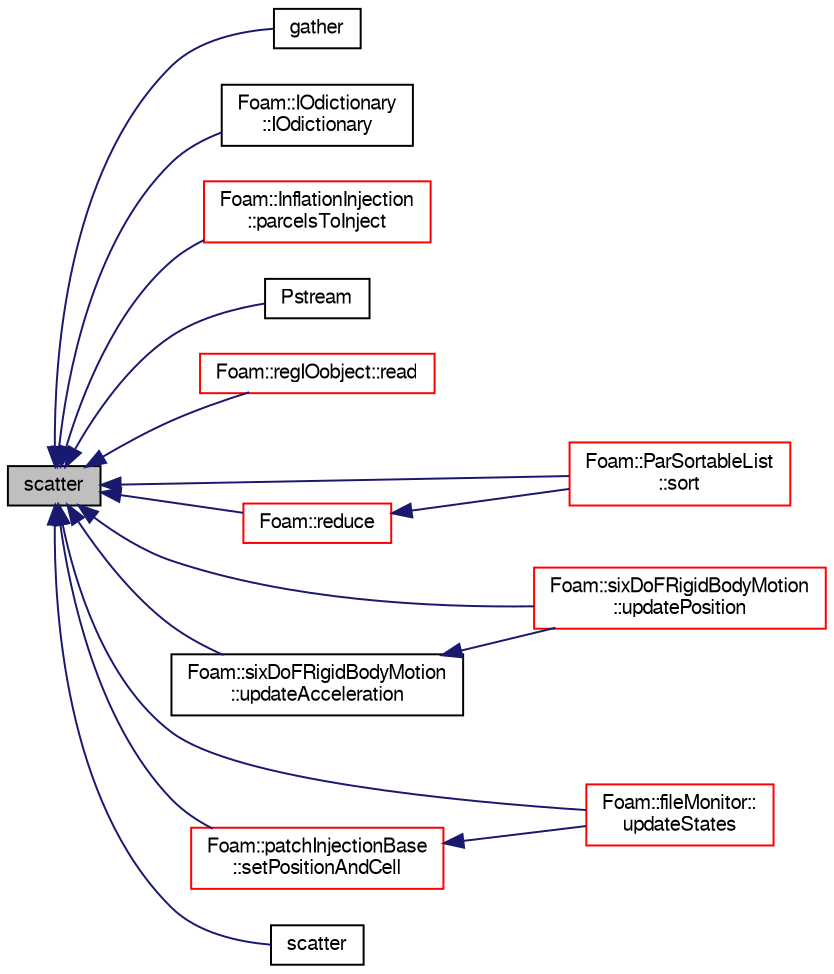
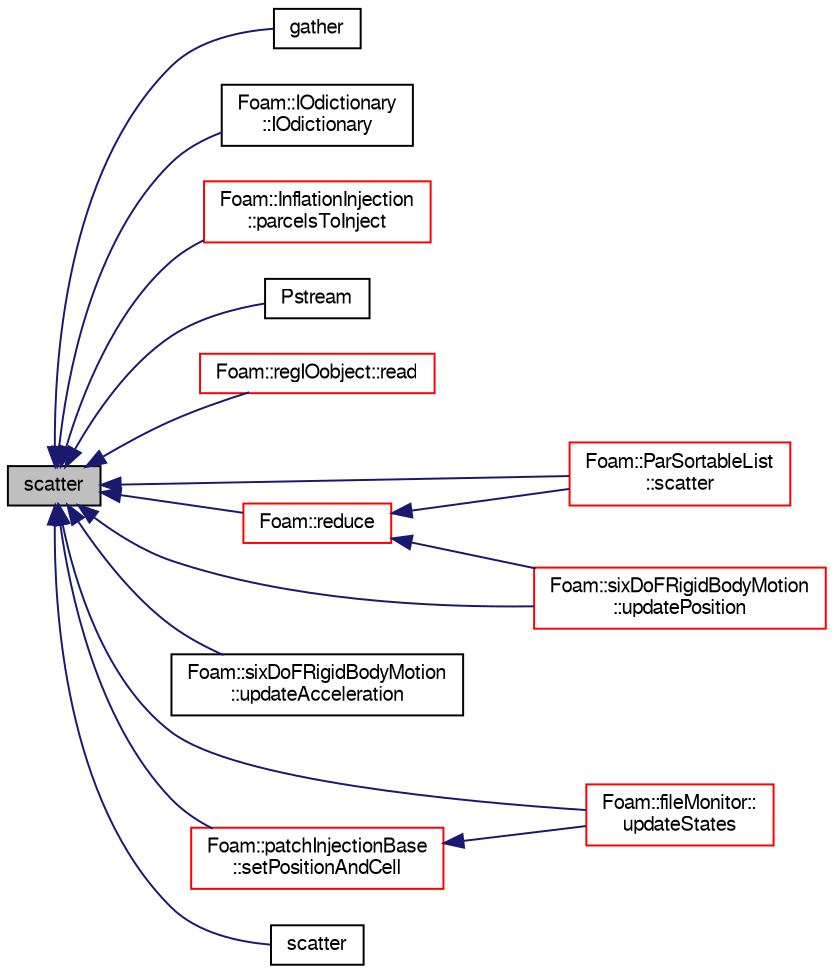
(680, 474) -> (680, 474)
(508, 639) -> (474, 555)
